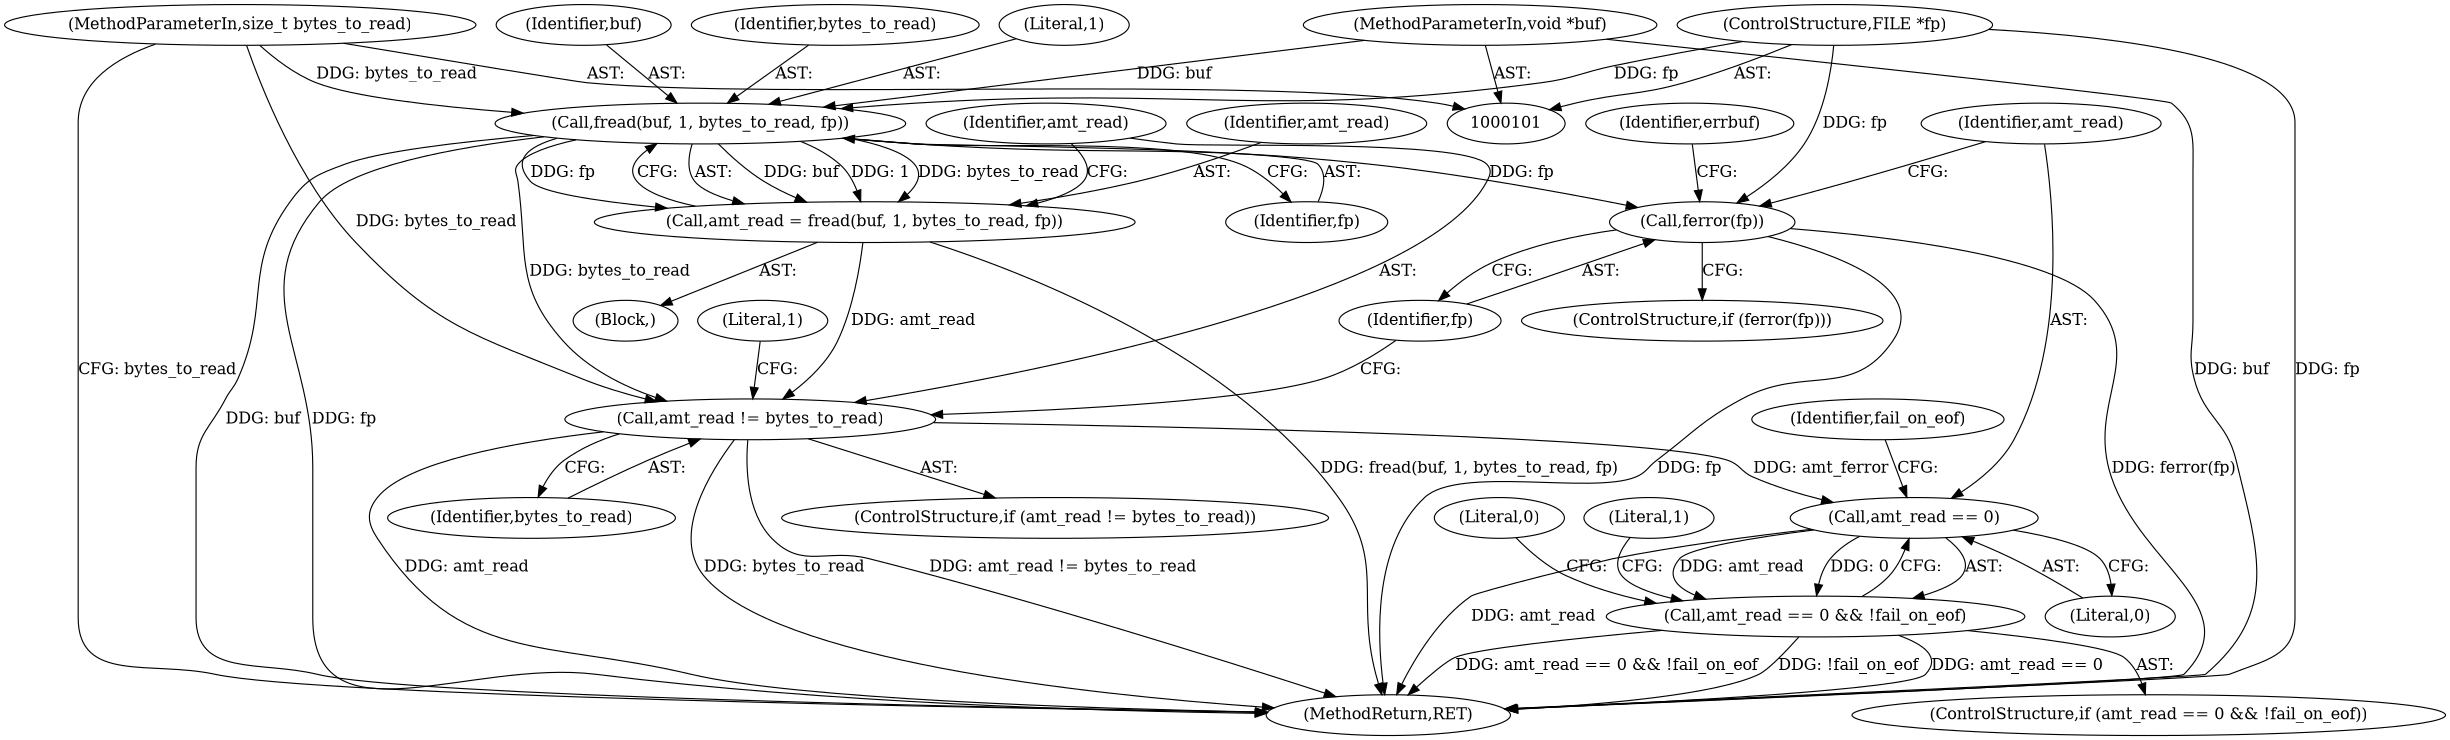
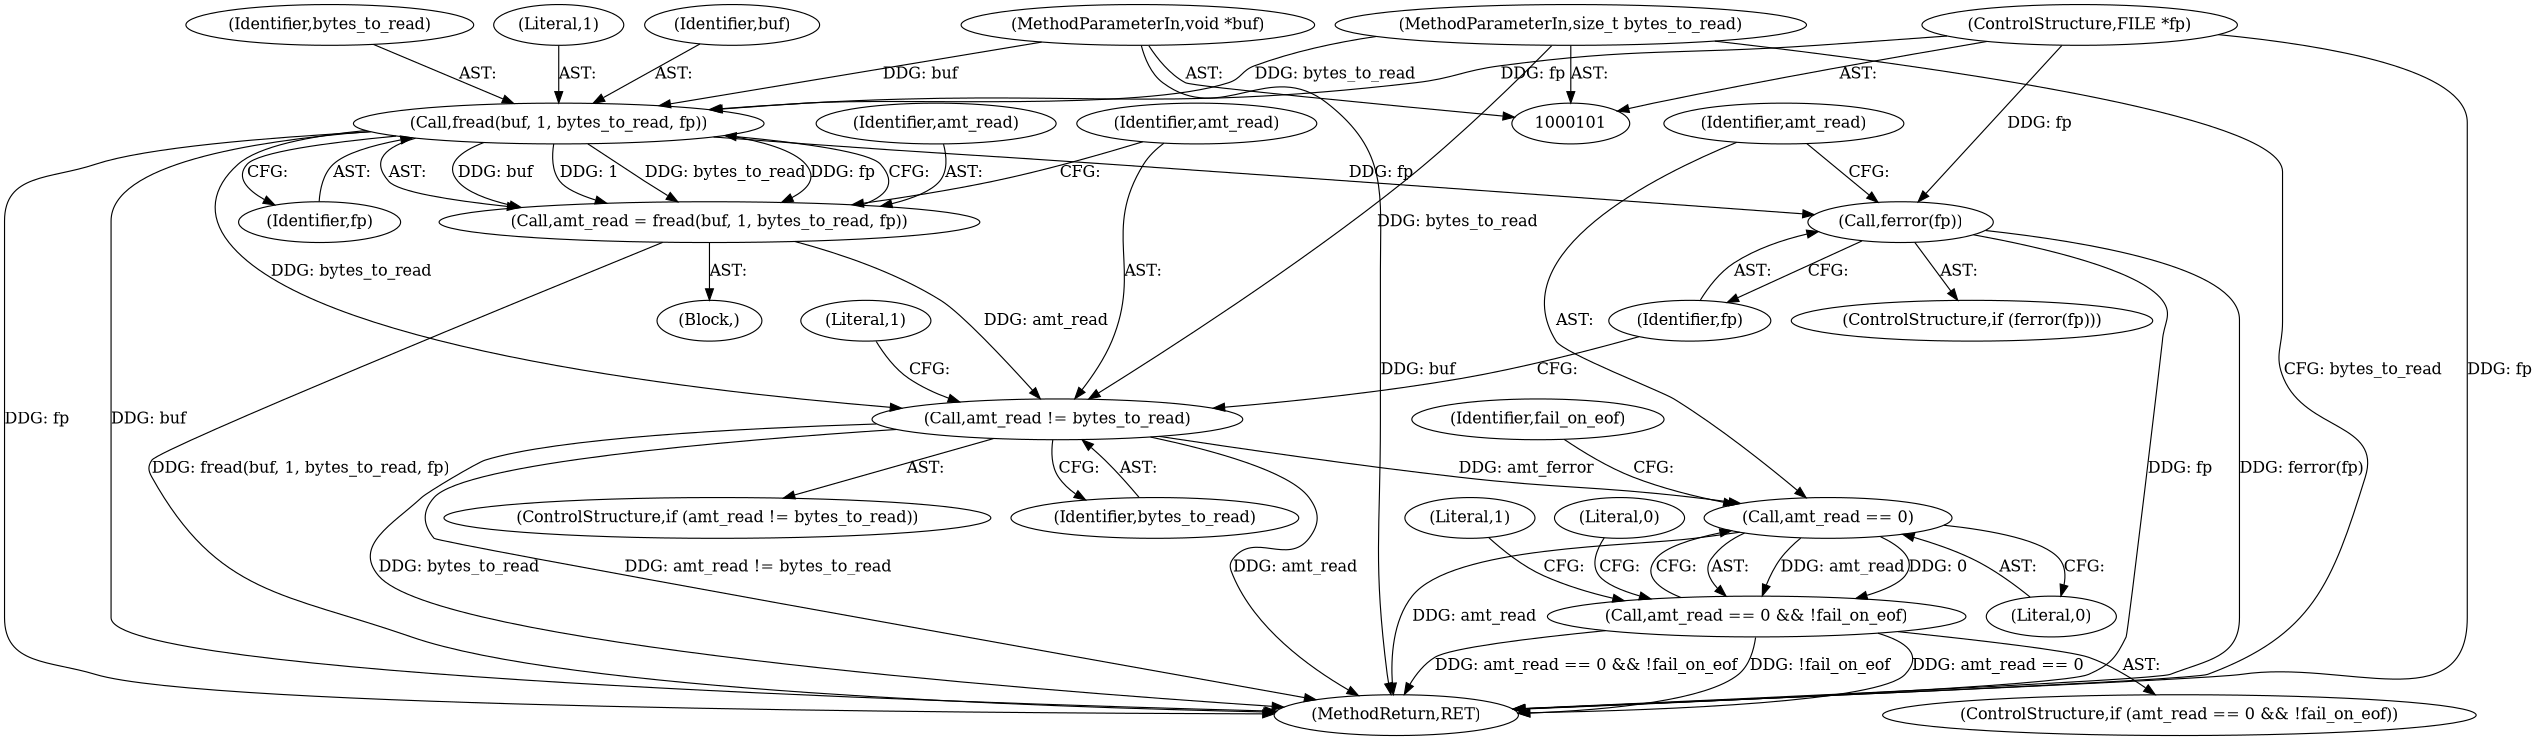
(1690, 124) -> none
(1726, 271) -> (1962, 271)
